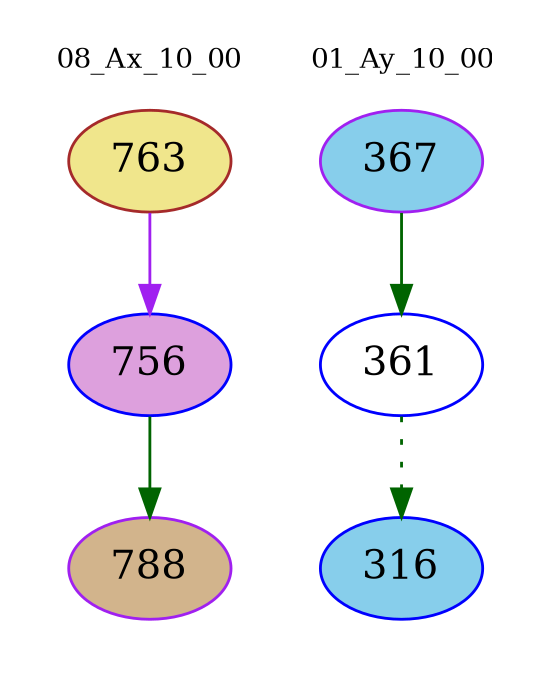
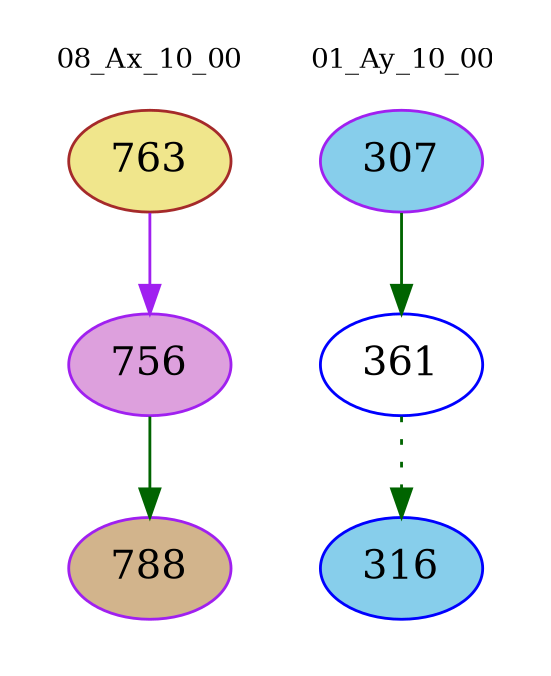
(402, 161) -> (402, 161)
(150, 365) -> (150, 365)
